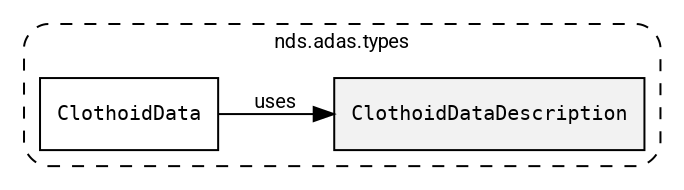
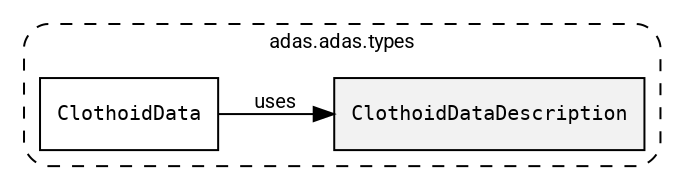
(342, 43) -> (342, 43)
